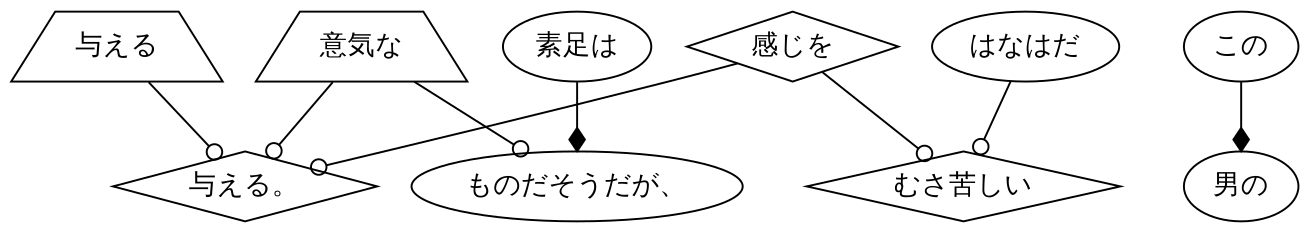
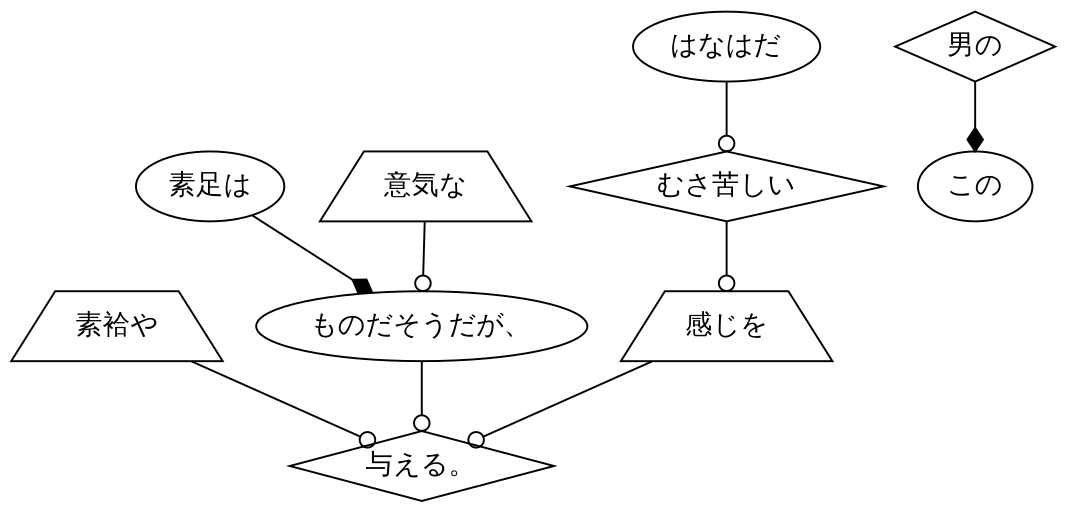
(117, 47) -> (117, 326)
(793, 47) -> (727, 326)
(1241, 105) -> (975, 105)
(870, 110) -> (727, 249)
(306, 114) -> (422, 388)
(1241, 186) -> (975, 47)
